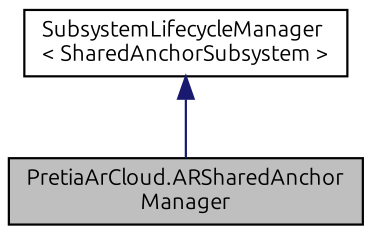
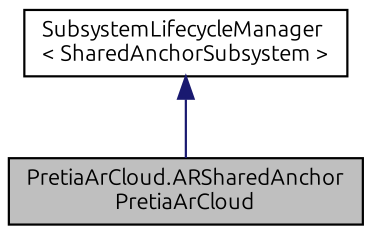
(186, 191) -> (186, 191)
